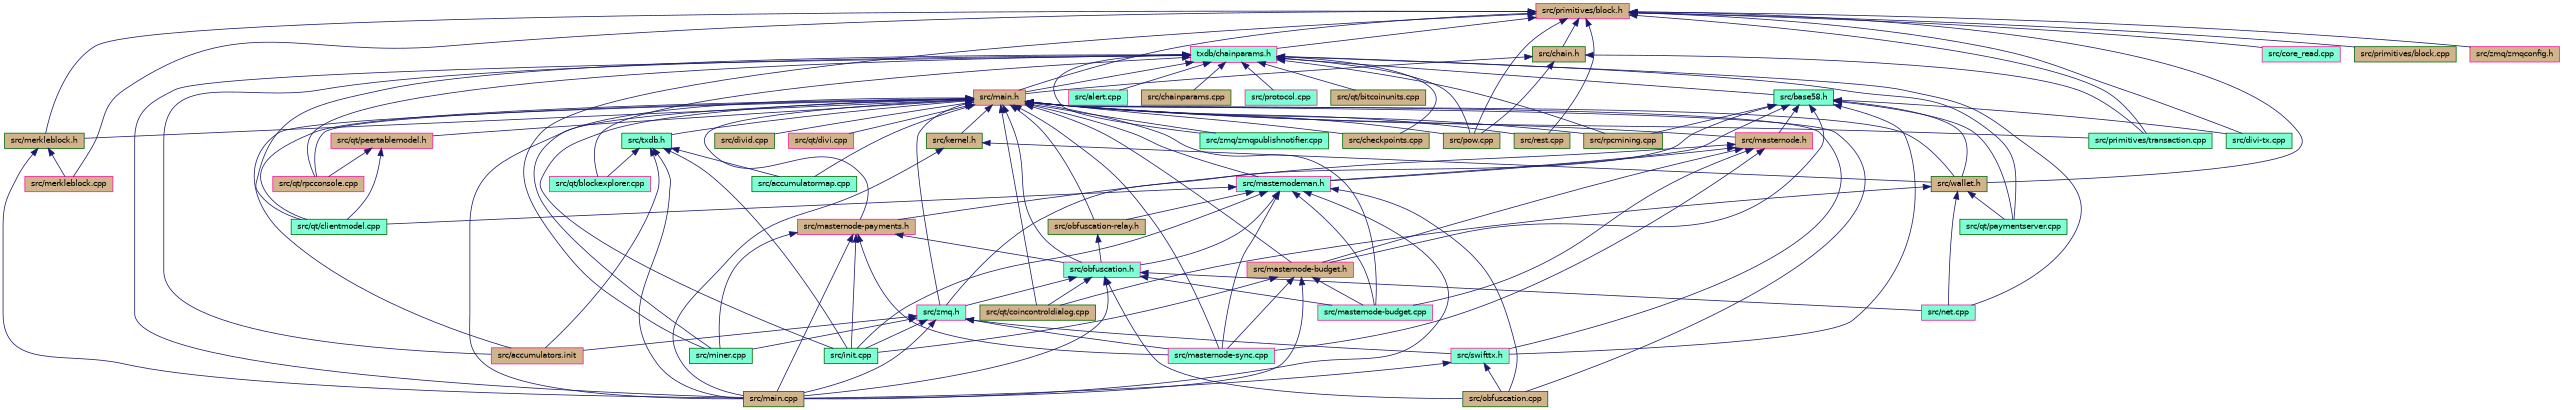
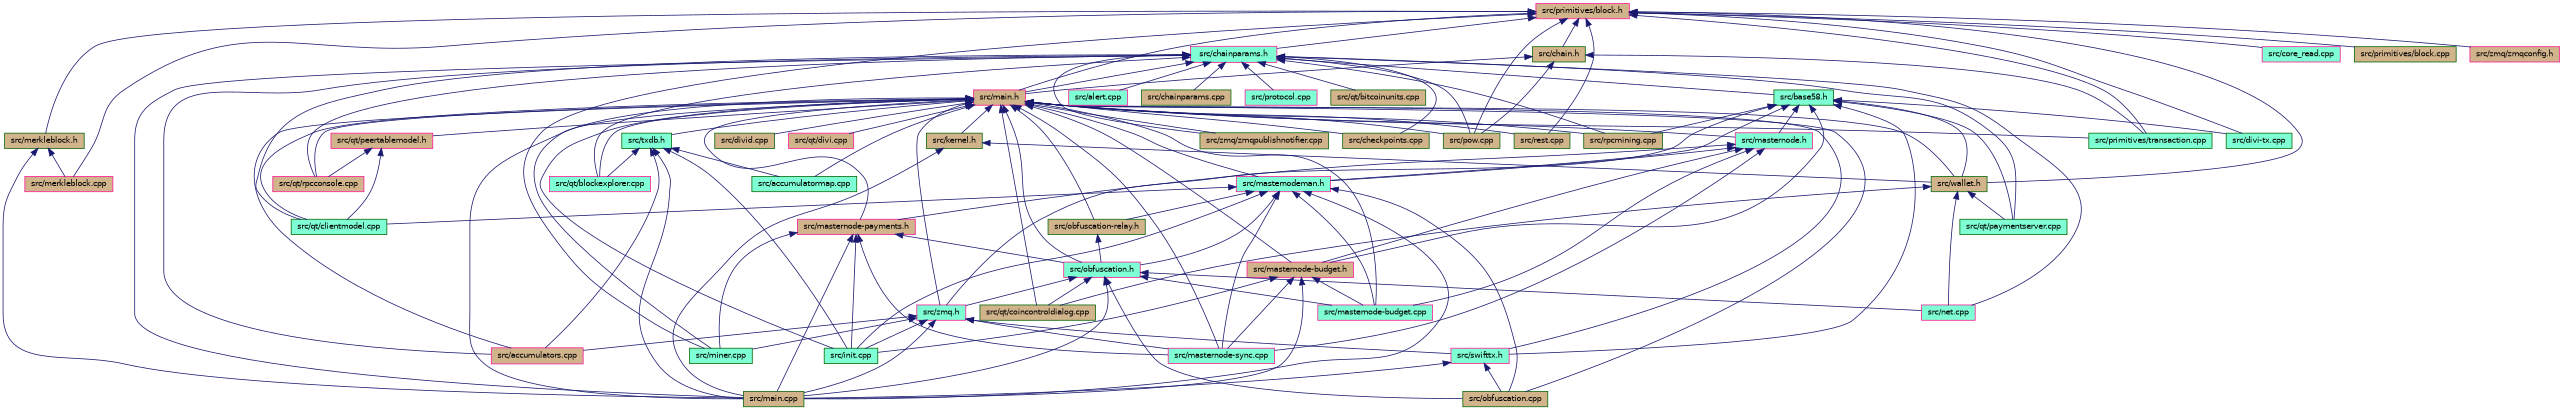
(1234, 54) -> (1234, 54)
(525, 119) -> (765, 109)
(1264, 141) -> (1264, 141)
(1774, 141) -> (1774, 141)
(537, 356) -> (537, 356)
